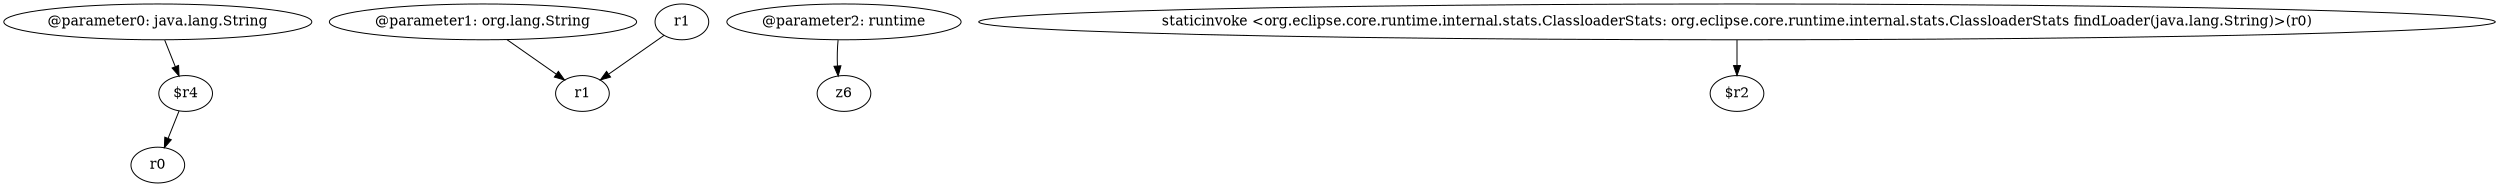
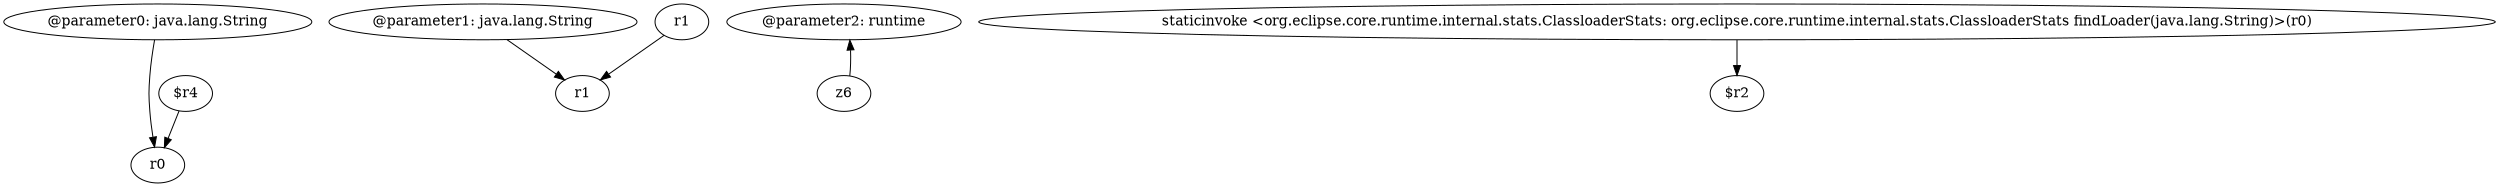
(483, 22) -> (483, 22)
(170, 53) -> (149, 88)
(837, 53) -> (851, 63)
